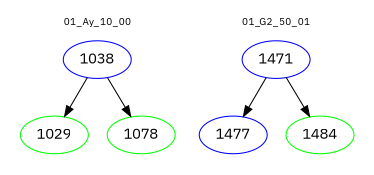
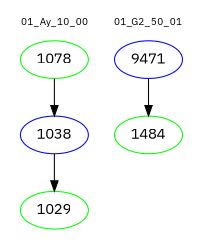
(276, 60) -> (149, 60)
(116, 93) -> (54, 92)
(233, 135) -> none
